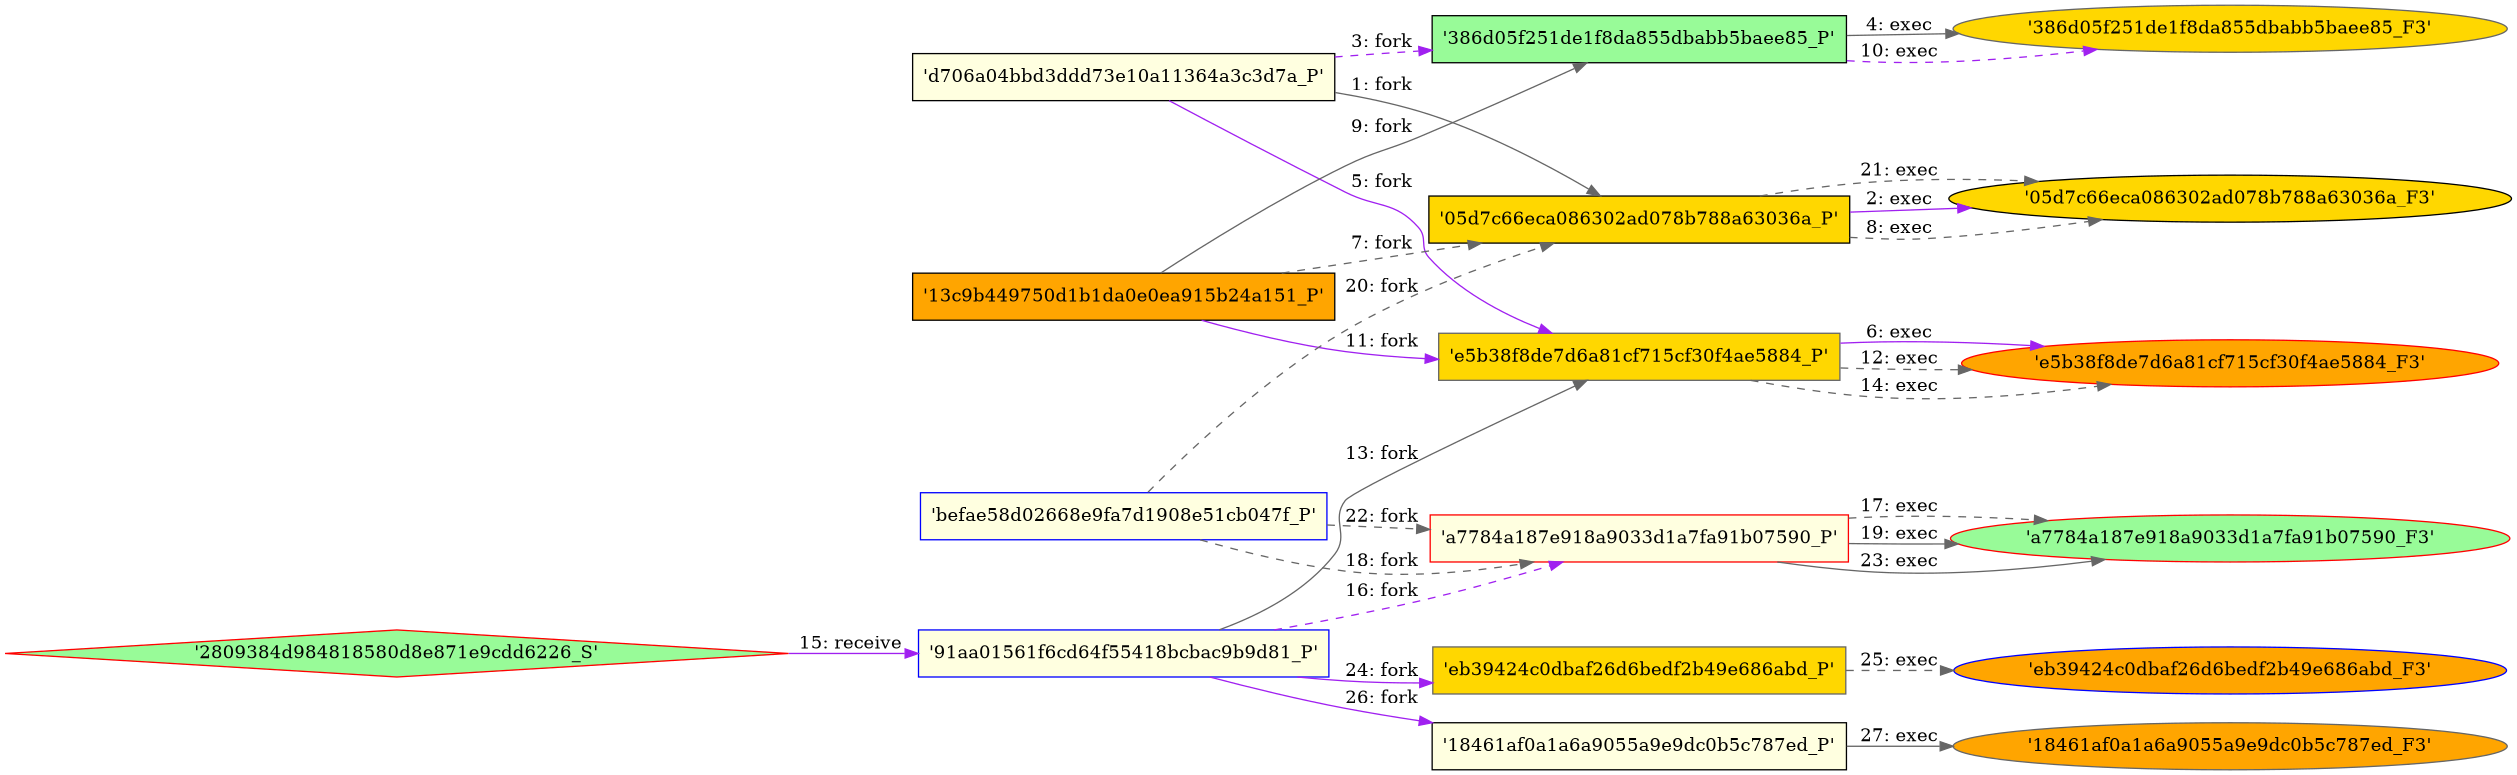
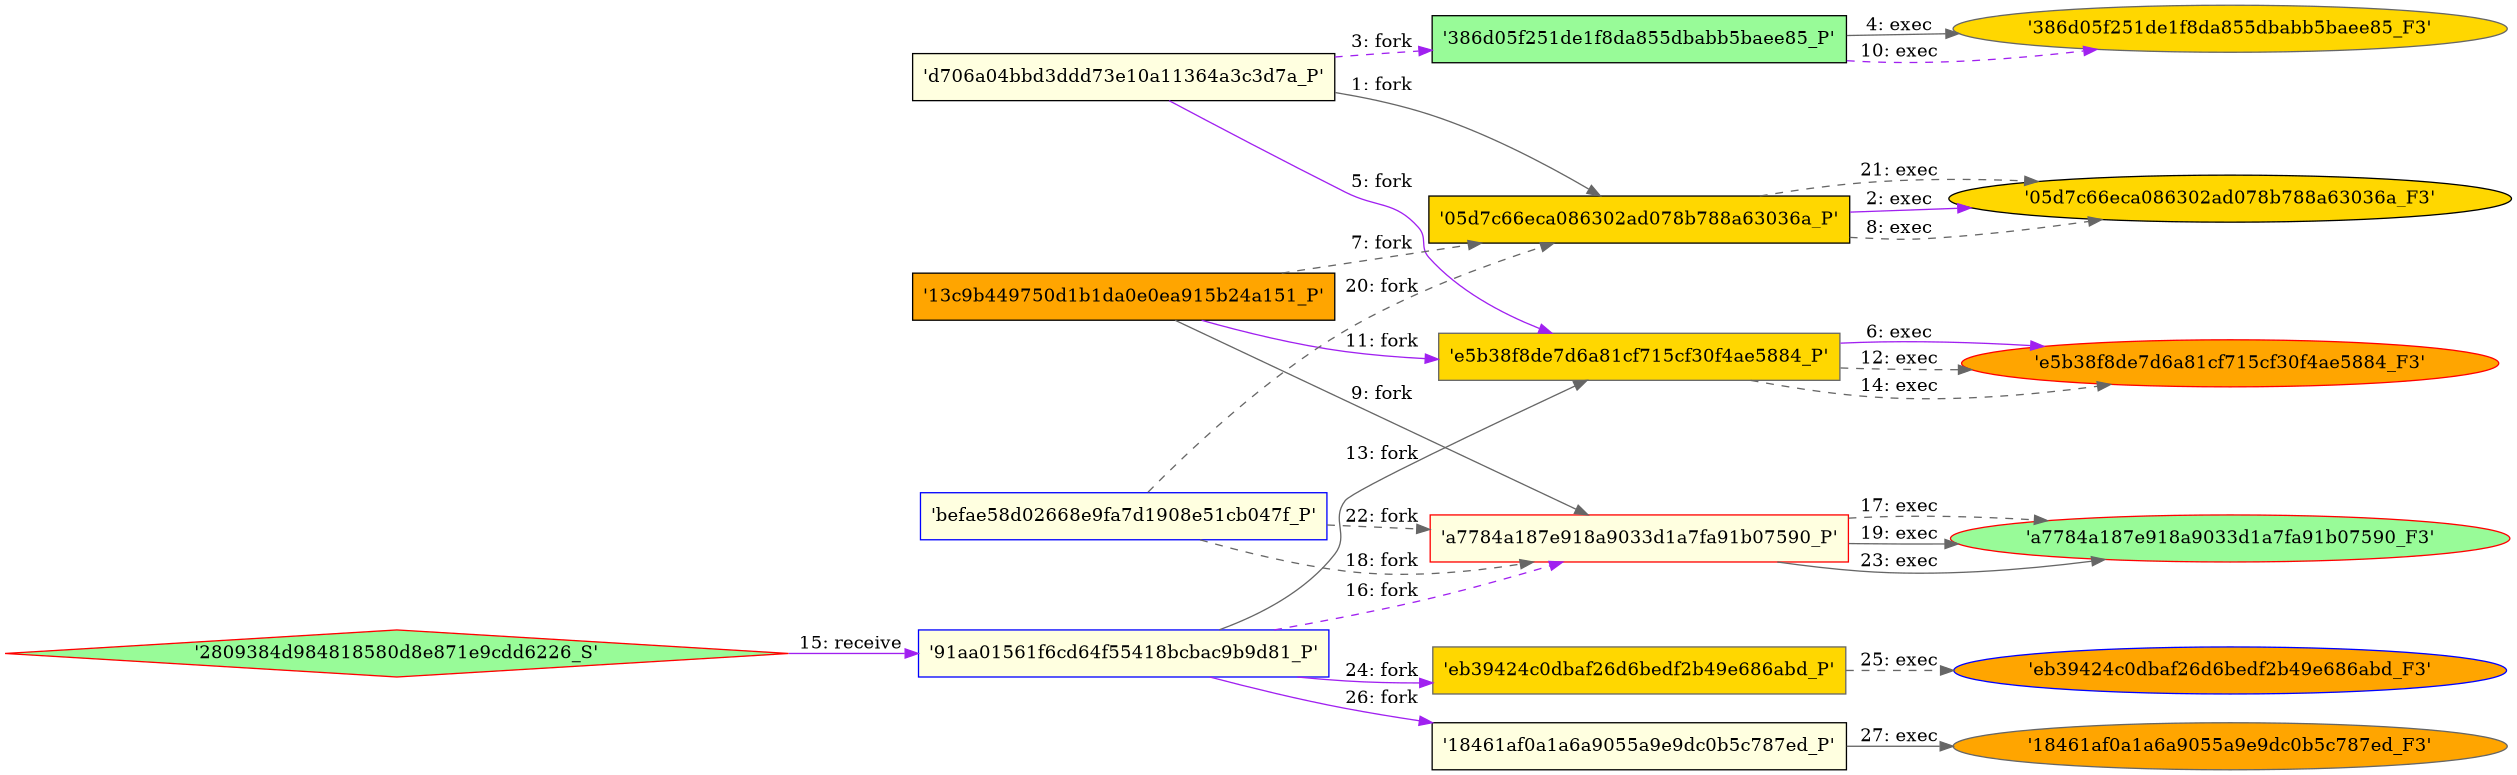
(1361, 159) -> (1376, 415)
